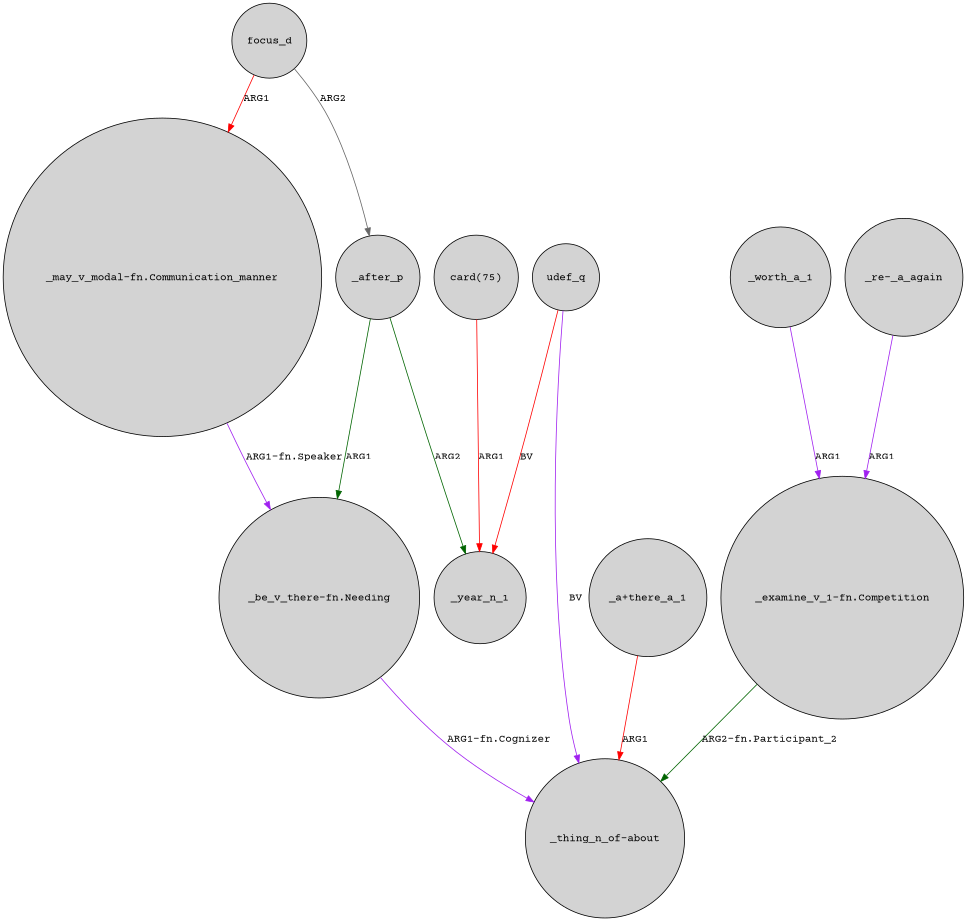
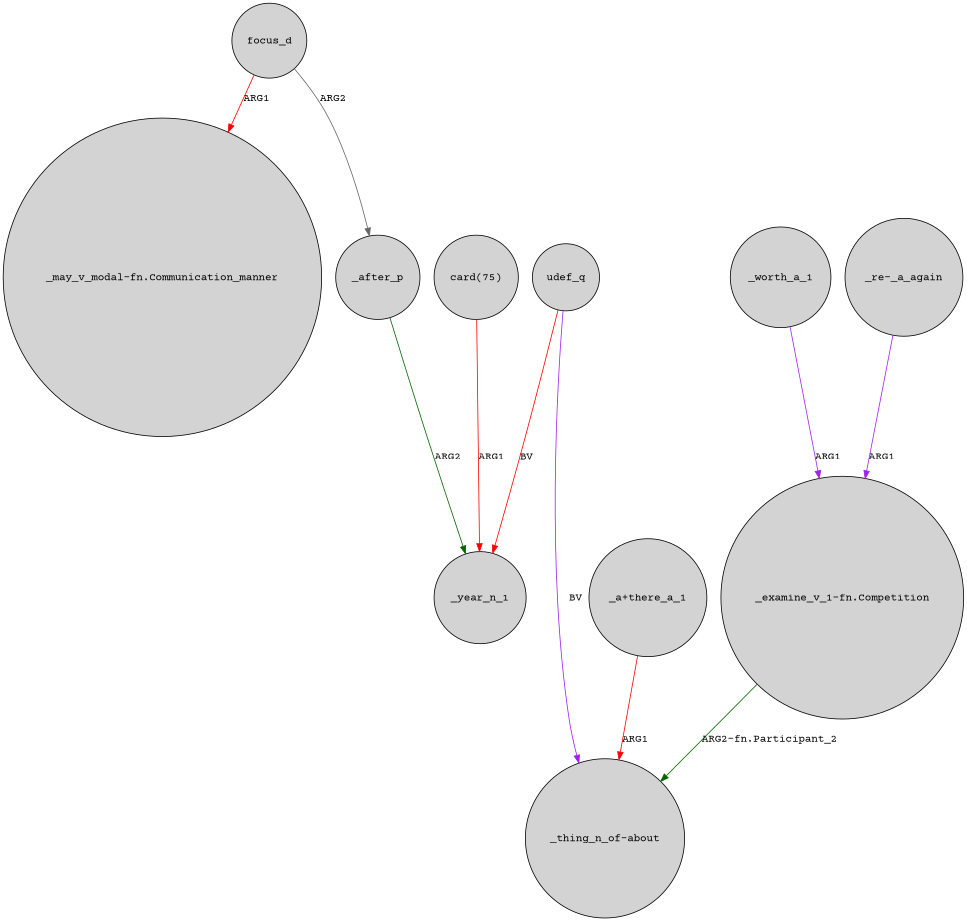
(319, 598) -> none
